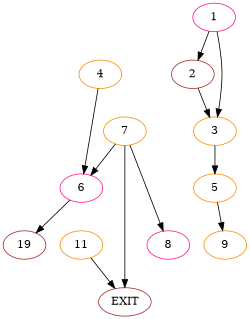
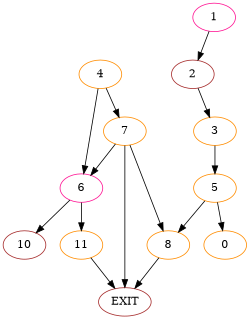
(222, 70) -> none
none -> (111, 99)
none -> (81, 213)
none -> (194, 213)
(24, 245) -> (24, 245)
(168, 245) -> (168, 245)
(225, 245) -> (225, 245)
none -> (149, 270)
